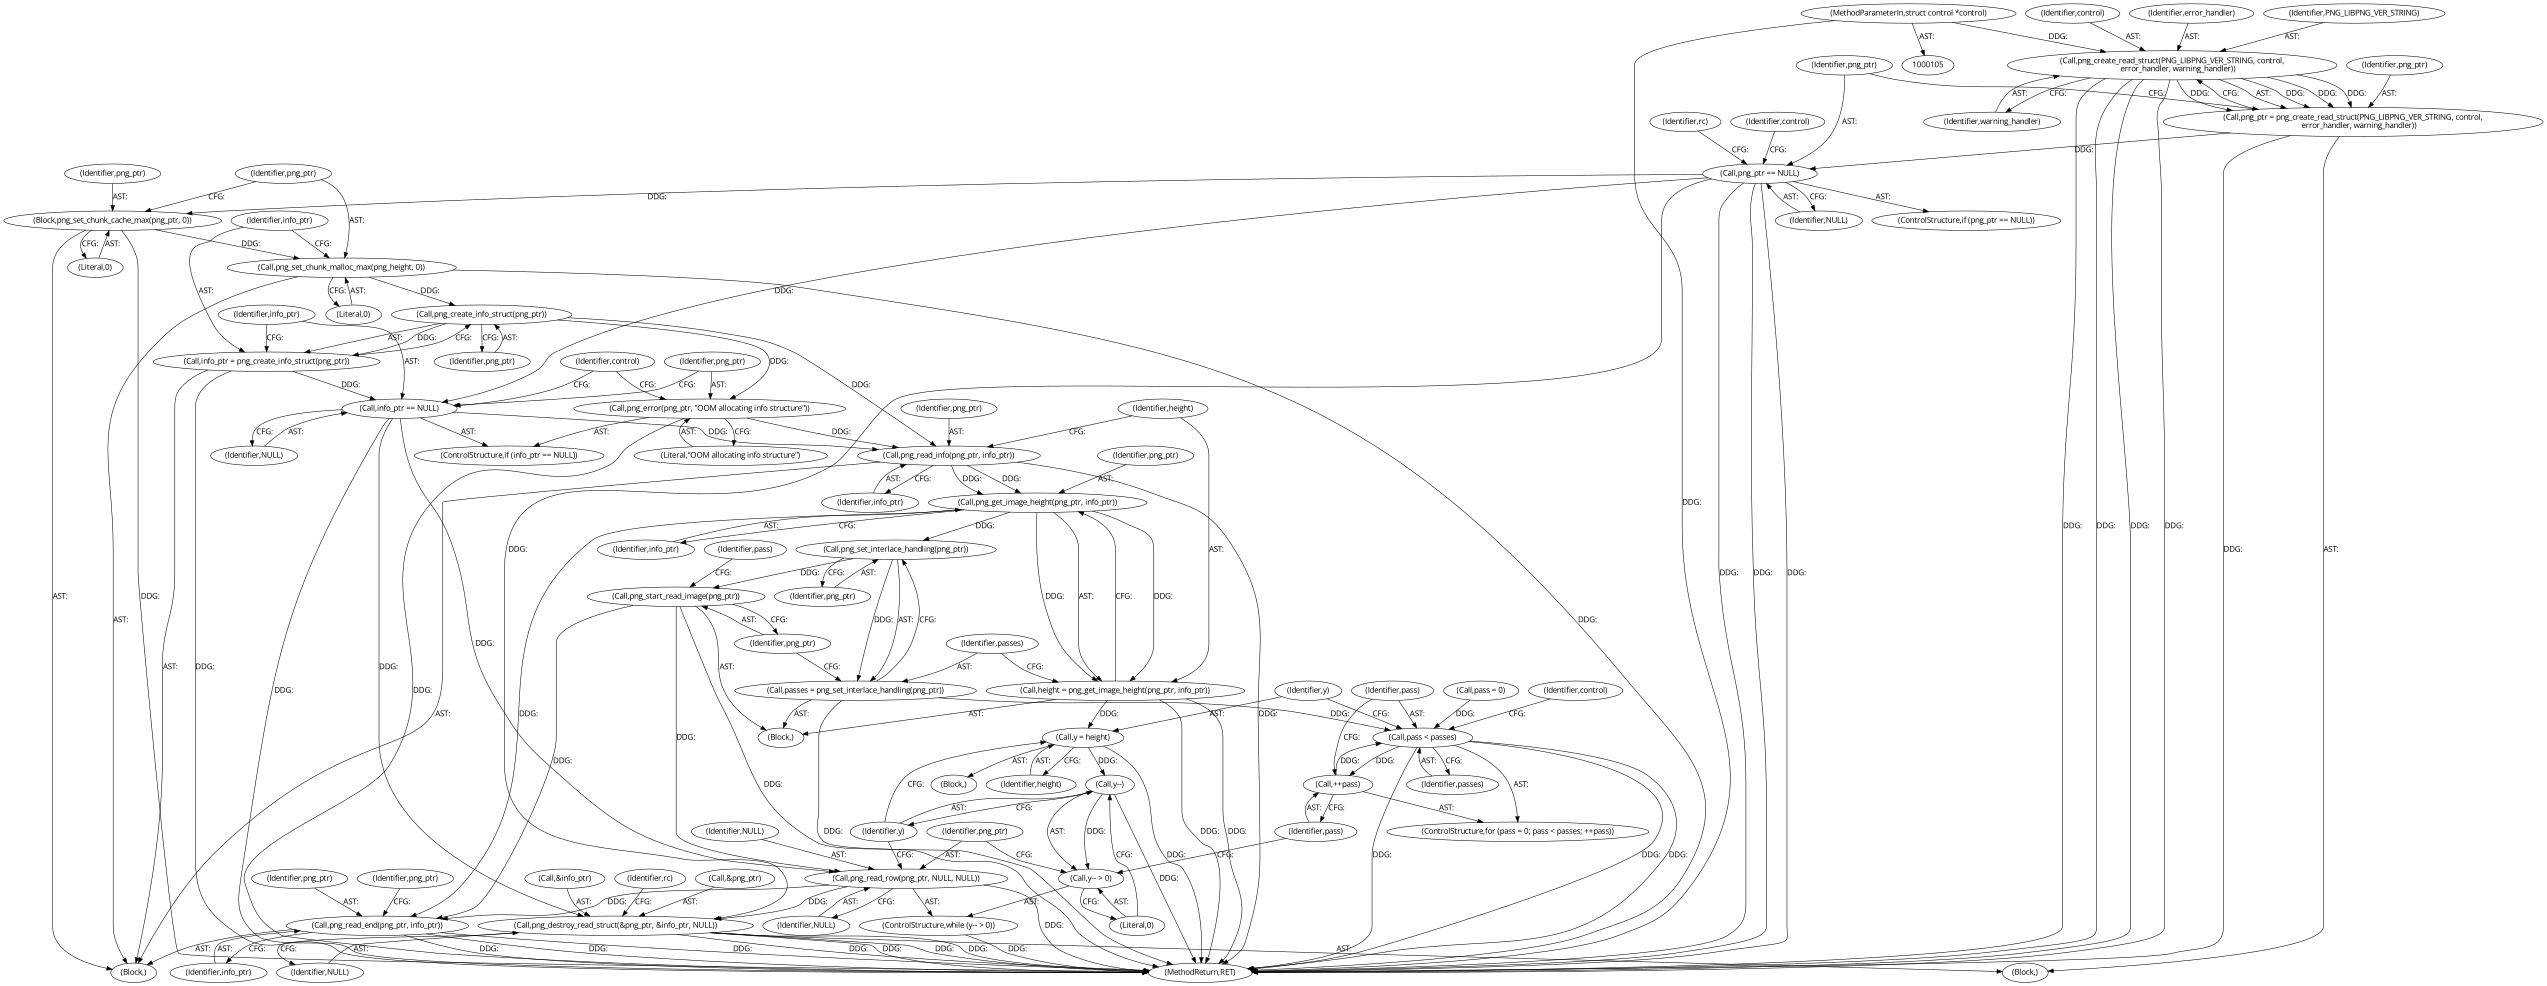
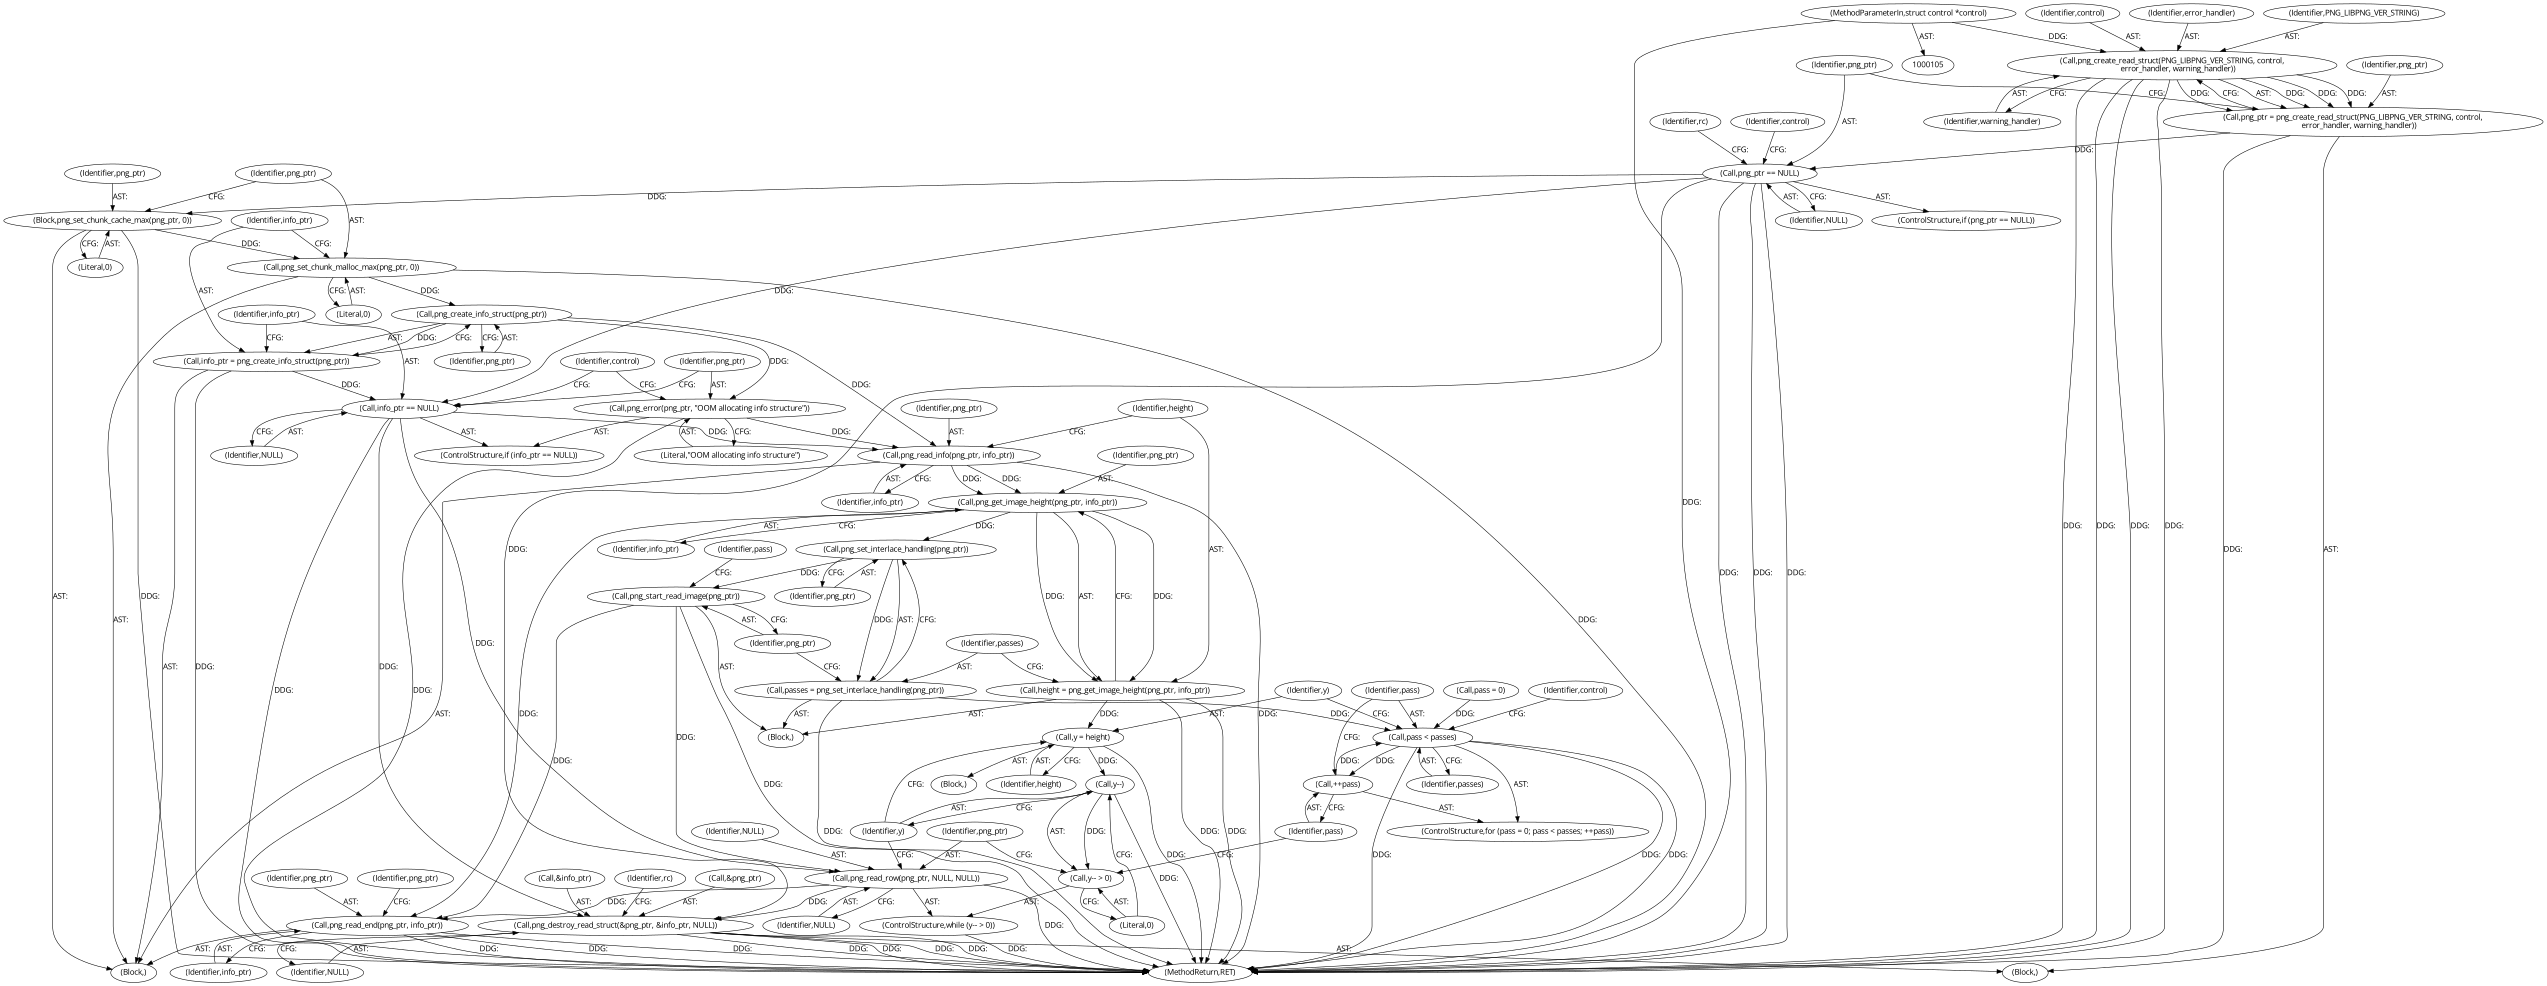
(342, 268) -> (342, 268)
